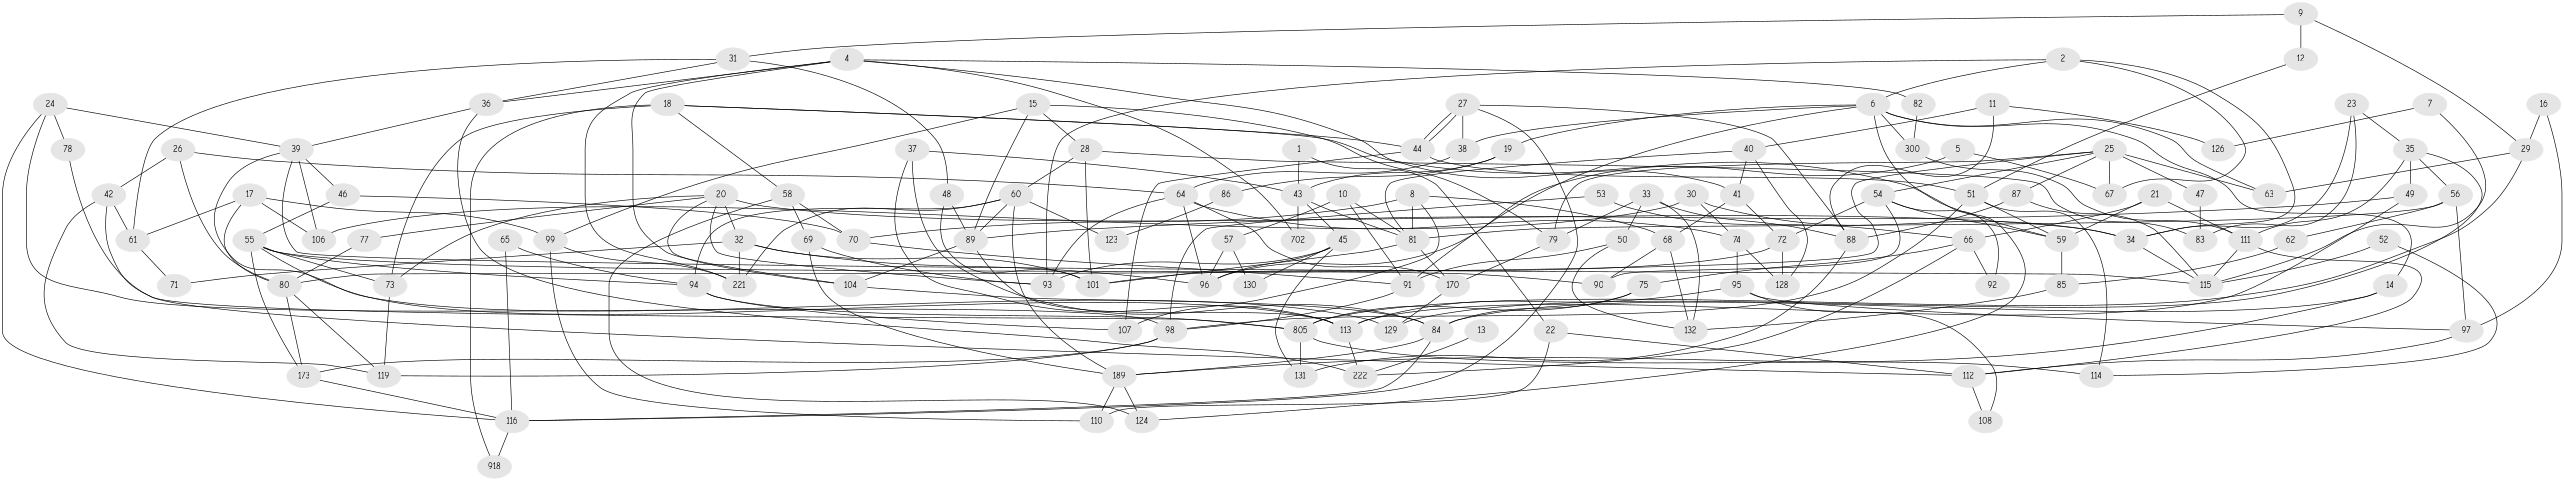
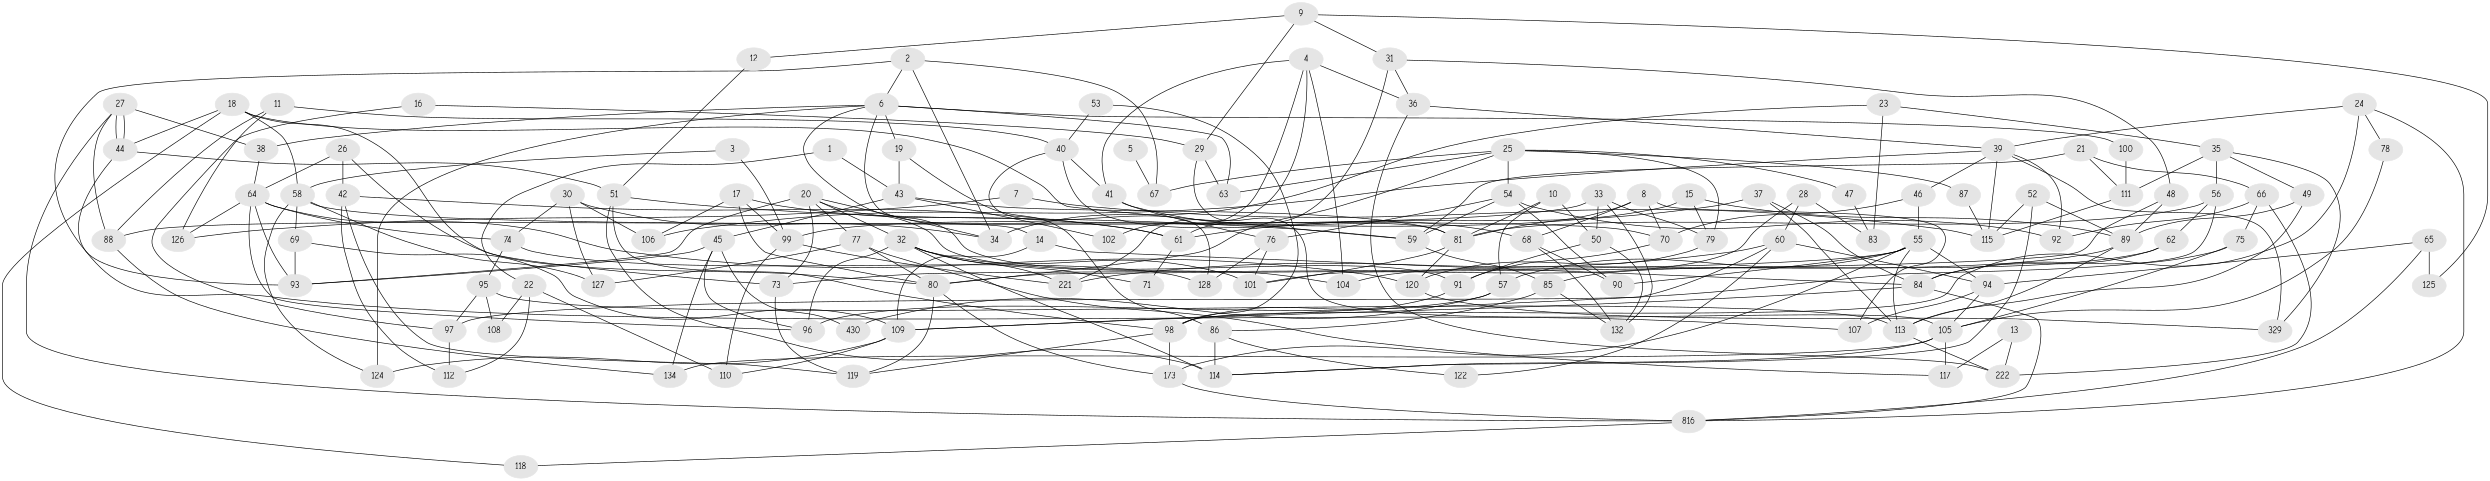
(1918, 104) -> none
(1059, 127) -> none
none -> (732, 150)
(1913, 150) -> (2126, 150)
(1106, 166) -> (1469, 221)
none -> (2054, 181)
(998, 213) -> (2076, 216)
none -> (215, 218)
(1706, 222) -> (1079, 127)
(1937, 223) -> none
(1112, 240) -> (1461, 376)
(1298, 240) -> (1109, 240)
(1375, 240) -> (1575, 218)
(1782, 240) -> (1272, 240)
(1404, 260) -> none
none -> (1711, 263)
(2168, 263) -> none
(988, 273) -> (1562, 270)
none -> (598, 286)
(1250, 286) -> (853, 331)
(1453, 286) -> (1412, 286)
none -> (2429, 286)
(1146, 301) -> (2045, 264)
none -> (1385, 322)
none -> (1101, 327)
(1300, 331) -> (1945, 331)
(1391, 331) -> (2275, 331)
(2296, 332) -> none
none -> (1215, 353)
(1119, 376) -> (898, 331)
(1300, 376) -> (670, 376)
none -> (1945, 376)
(1977, 399) -> (512, 308)
(512, 422) -> (1689, 422)
(495, 467) -> (521, 467)
